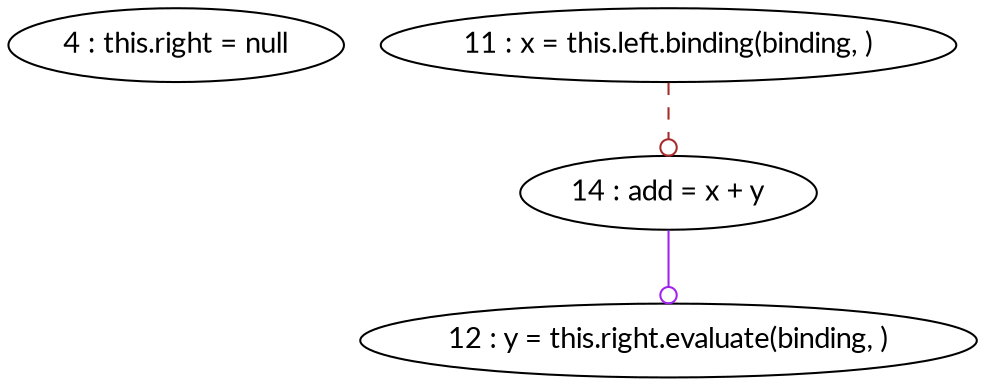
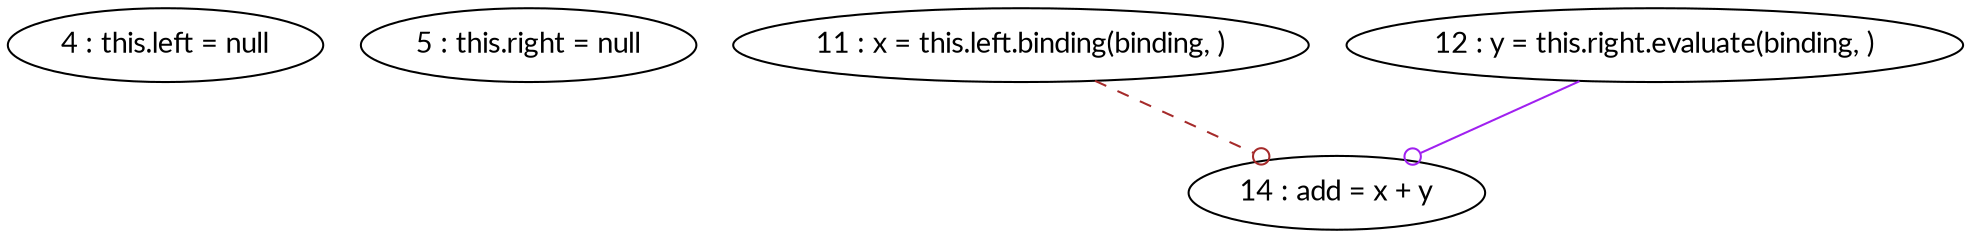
(176, 45) -> (166, 45)
none -> (529, 45)
(669, 259) -> (1500, 117)
